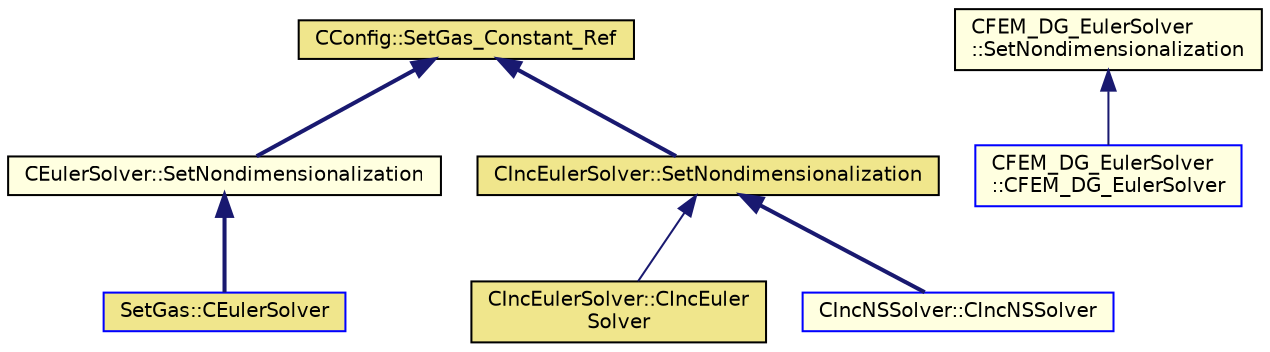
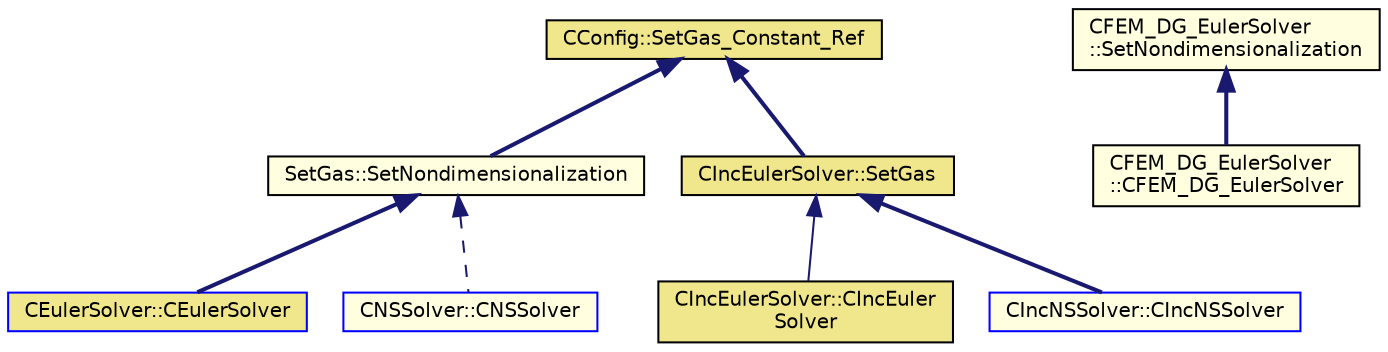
(1108, 118) -> (1226, 118)
(225, 176) -> (456, 176)
(708, 176) -> (818, 176)
(1108, 176) -> (1226, 176)
(225, 312) -> (157, 312)
none -> (470, 312)
